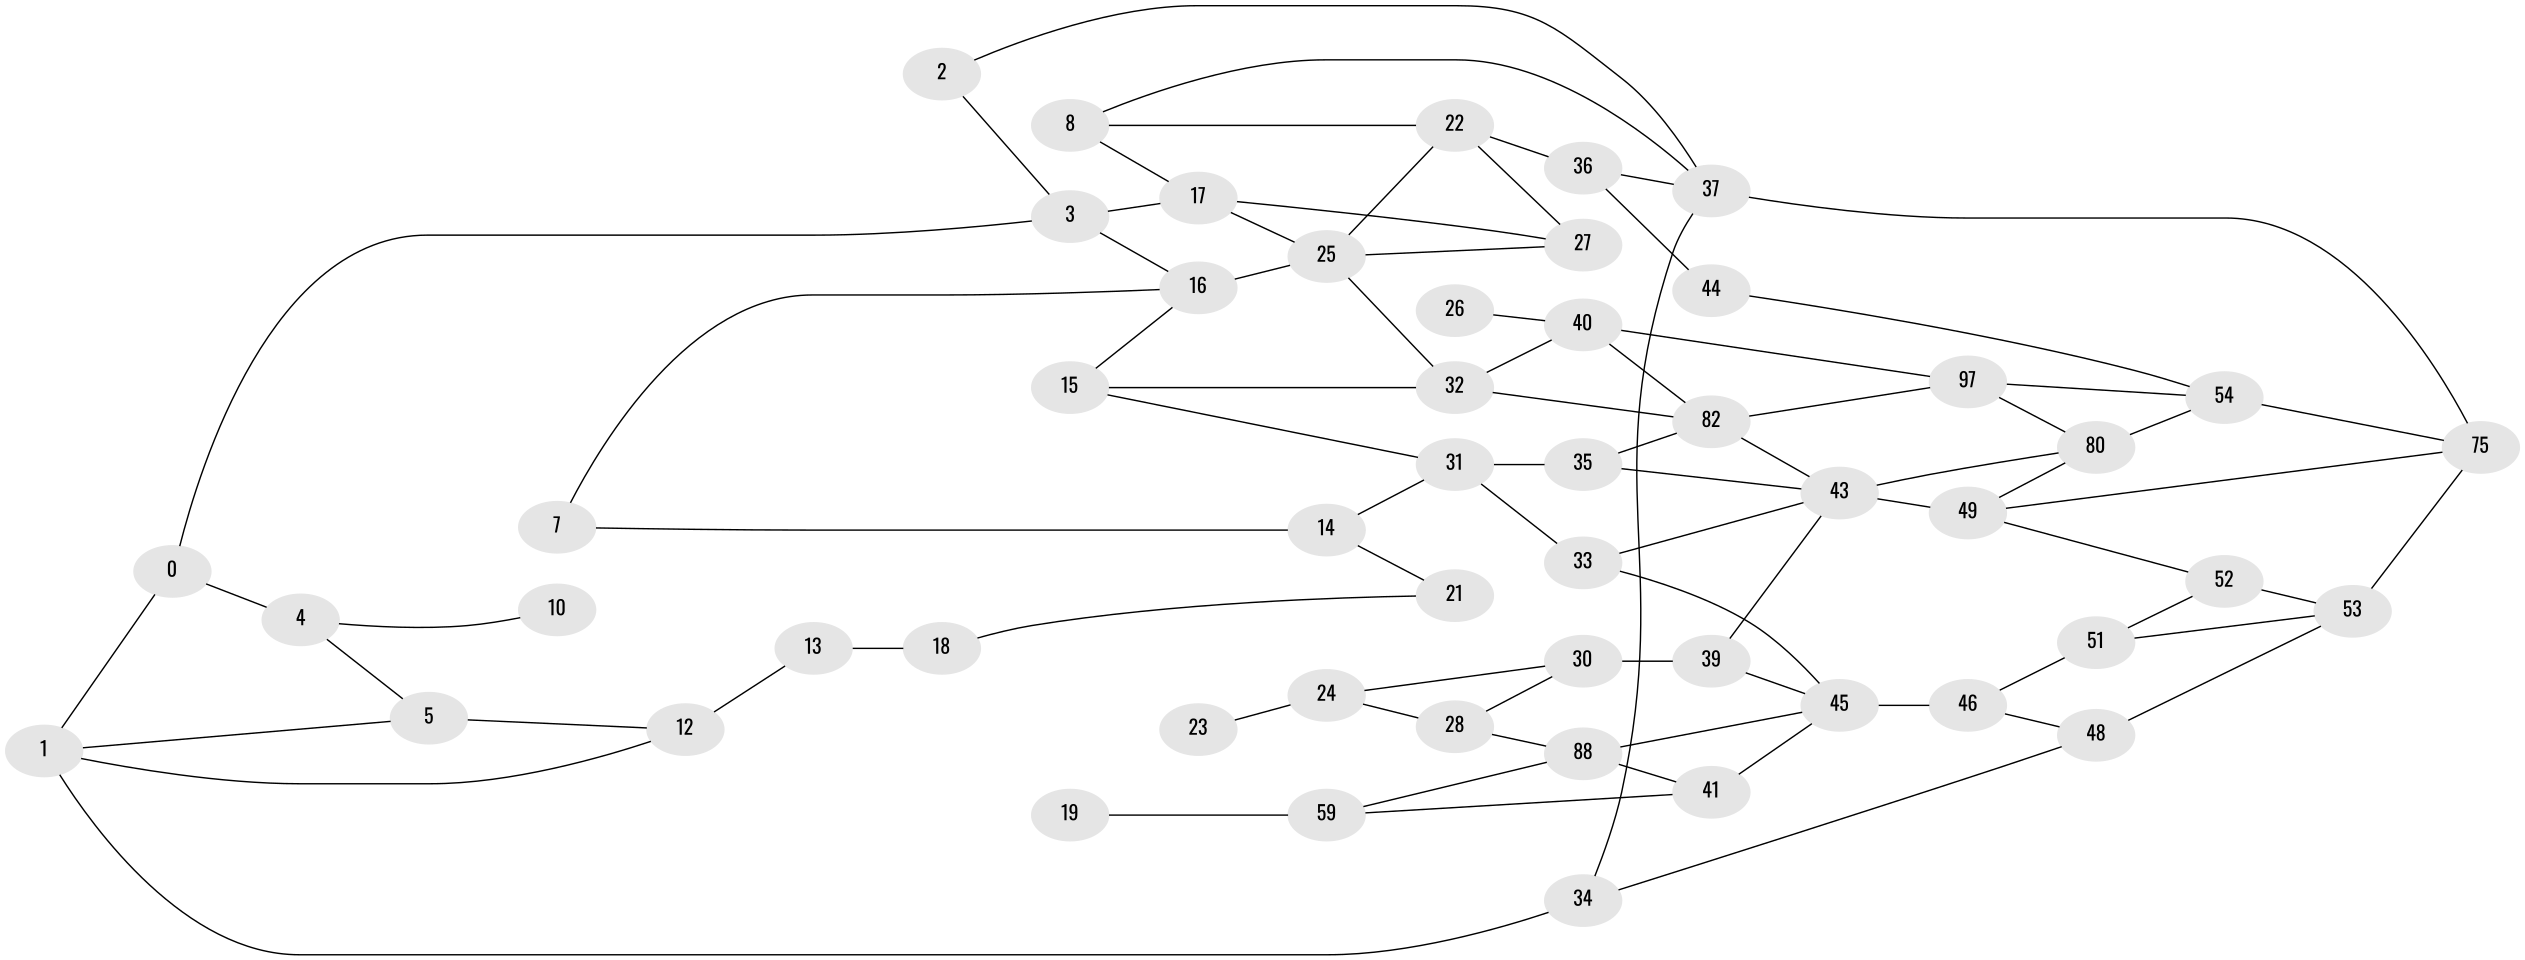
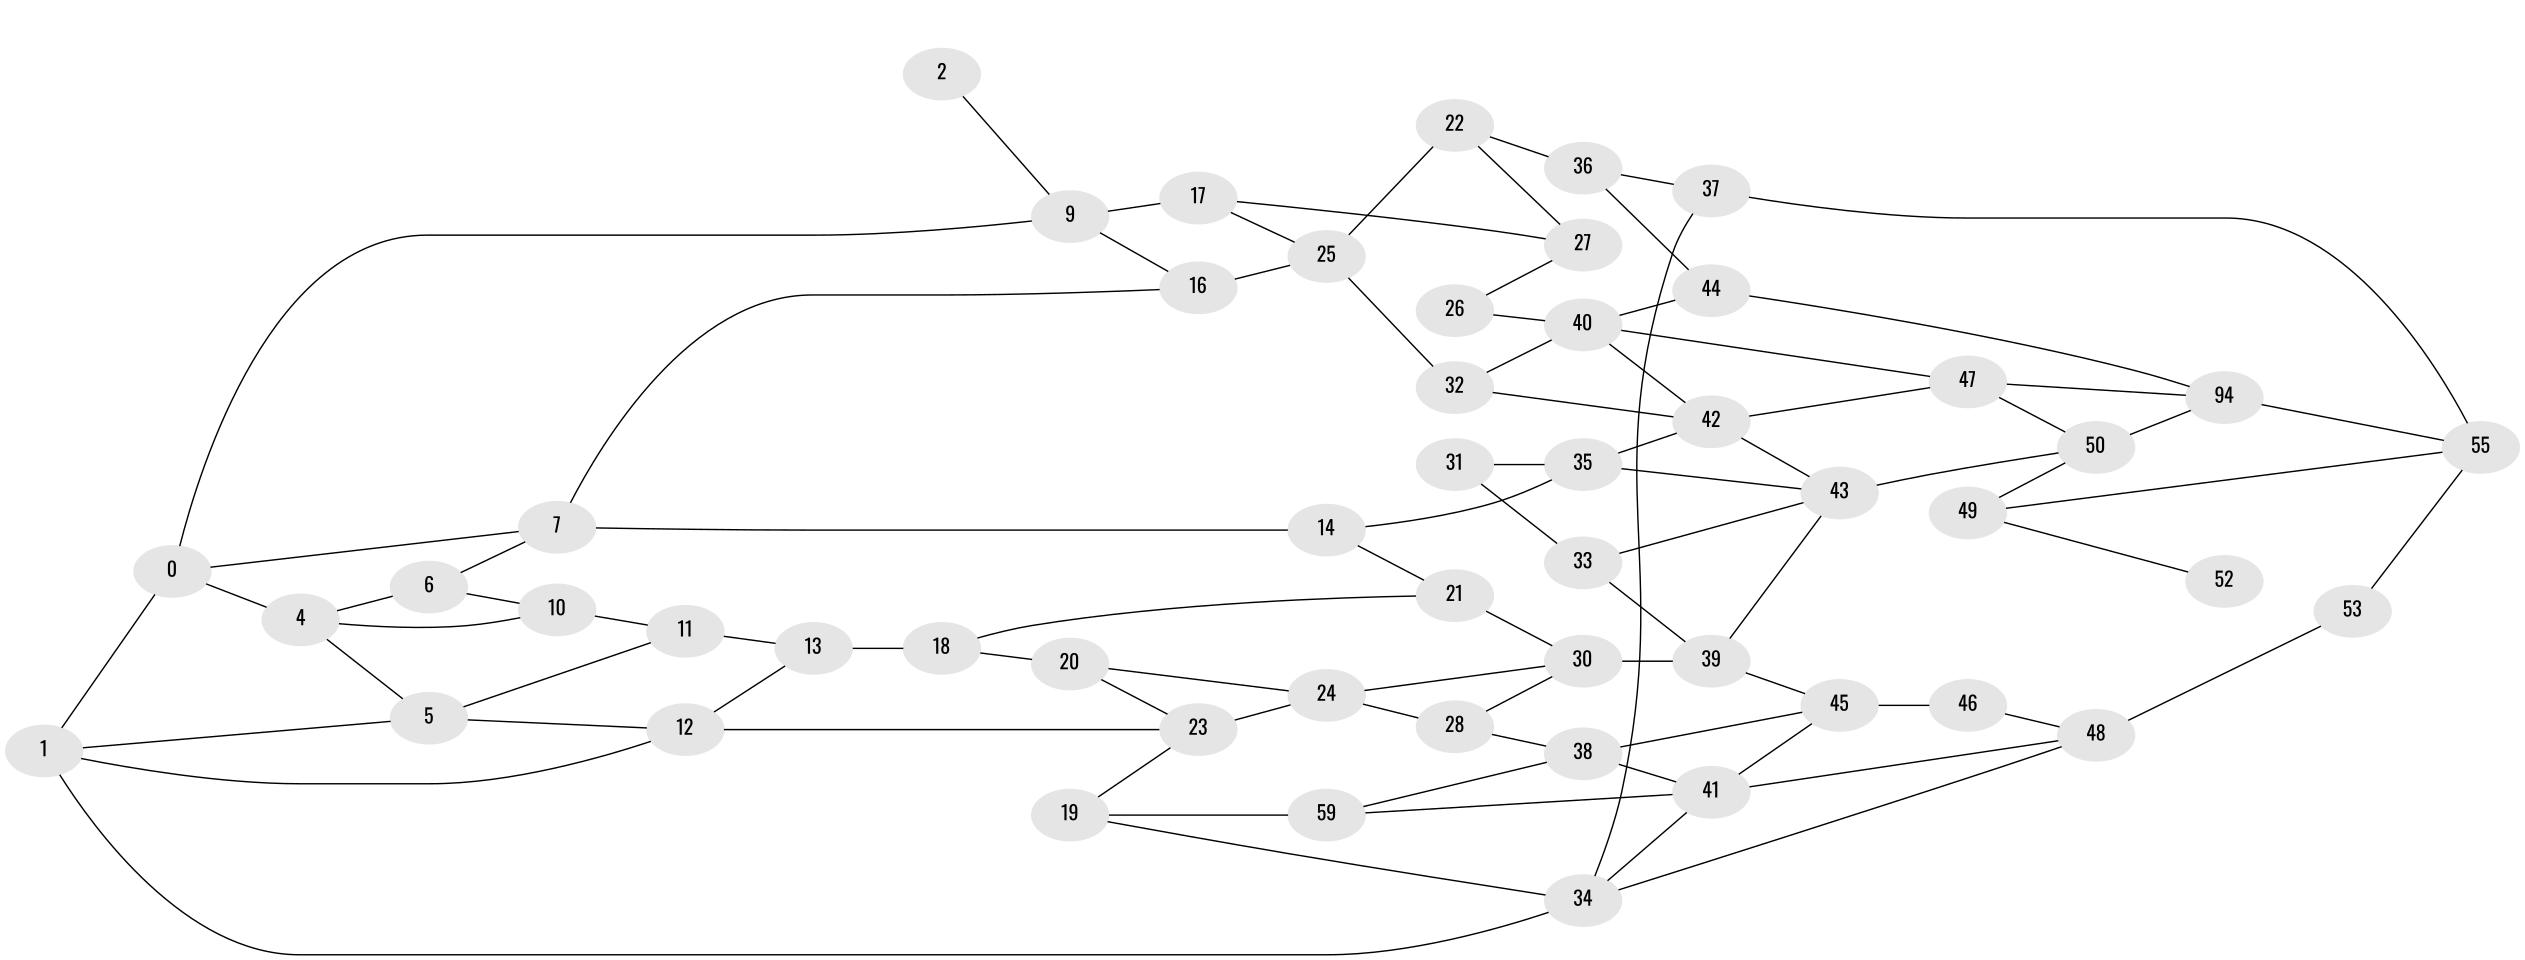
(1362, 6) -> none
(1070, 125) -> none
(1070, 217) -> (1070, 217)
(1455, 251) -> (1519, 278)
none -> (1647, 308)
(1968, 382) -> (1968, 382)
(1070, 388) -> none
(2224, 398) -> (2224, 398)
(1711, 422) -> (1711, 422)
(2096, 447) -> (2096, 447)
(2481, 447) -> (2481, 447)
(1391, 497) -> (1461, 511)
(1904, 503) -> none
none -> (365, 549)
none -> (429, 587)
(2289, 596) -> none
(1729, 611) -> (1649, 614)
none -> (1519, 628)
none -> (685, 631)
(2096, 643) -> none
none -> (1070, 664)
none -> (942, 730)
(1583, 754) -> (1583, 754)
none -> (1904, 764)
none -> (1134, 772)
none -> (1647, 847)
none -> (1326, 860)
